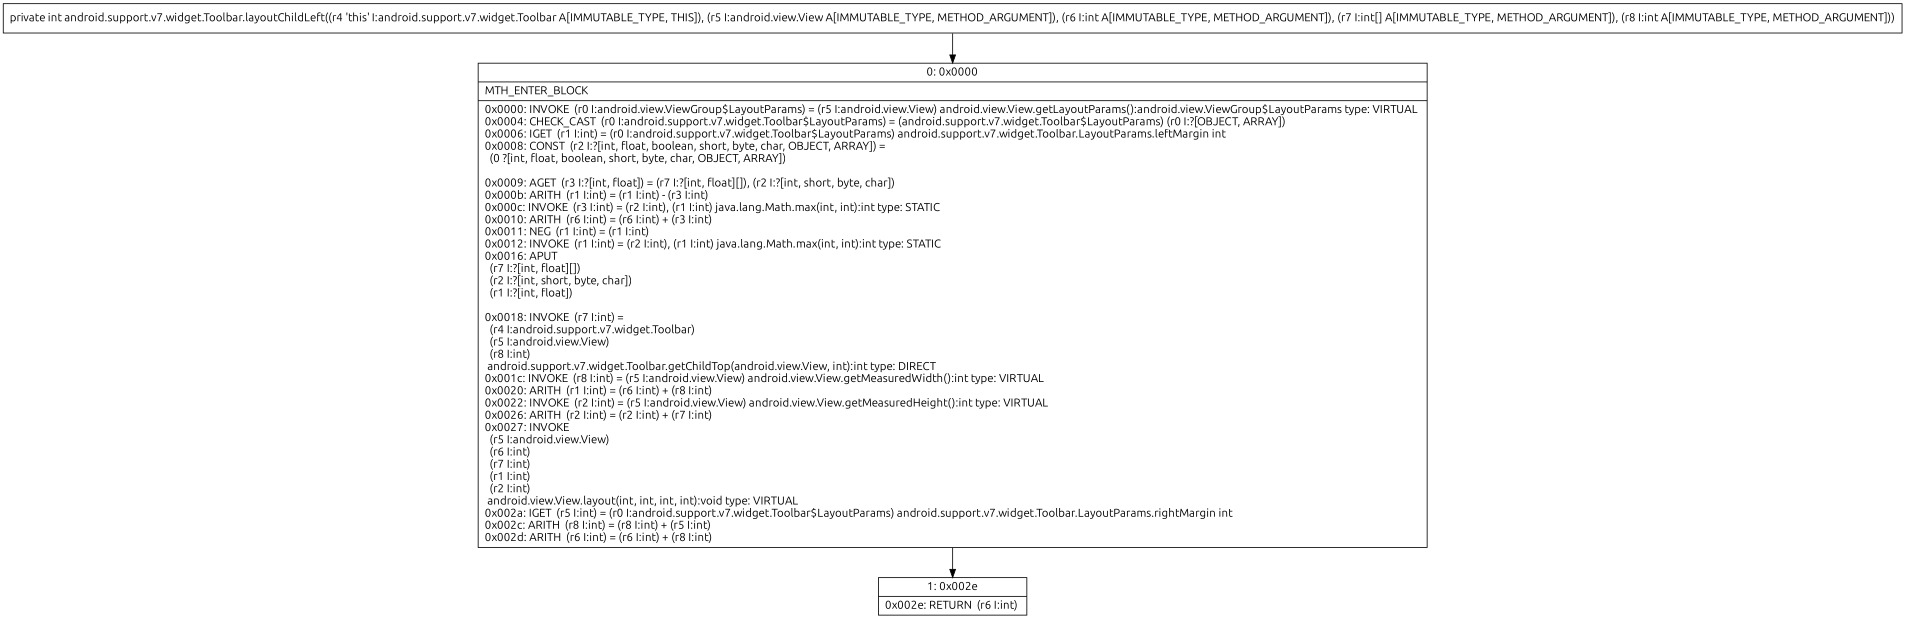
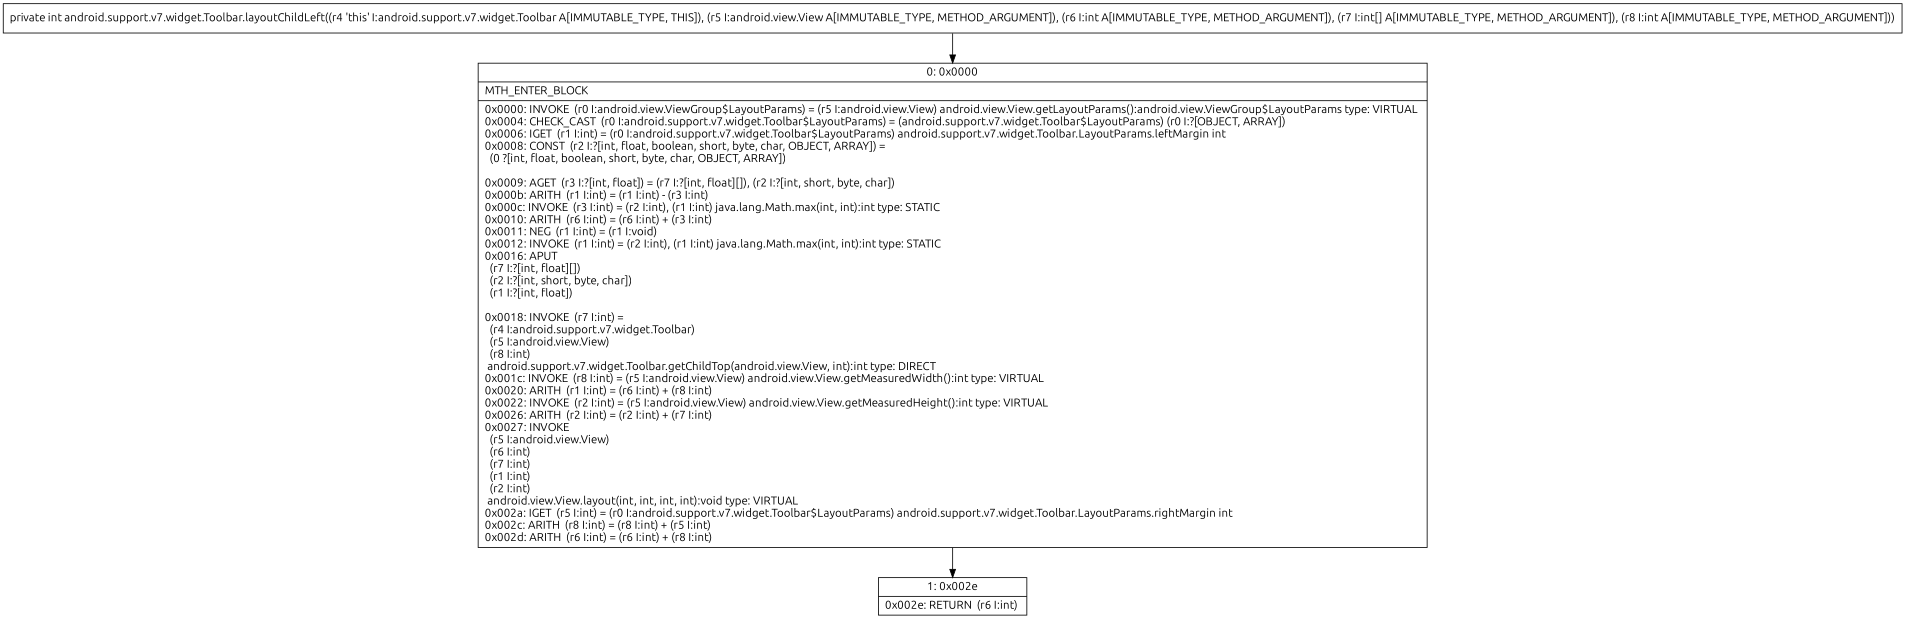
(568, 232) -> (572, 232)
